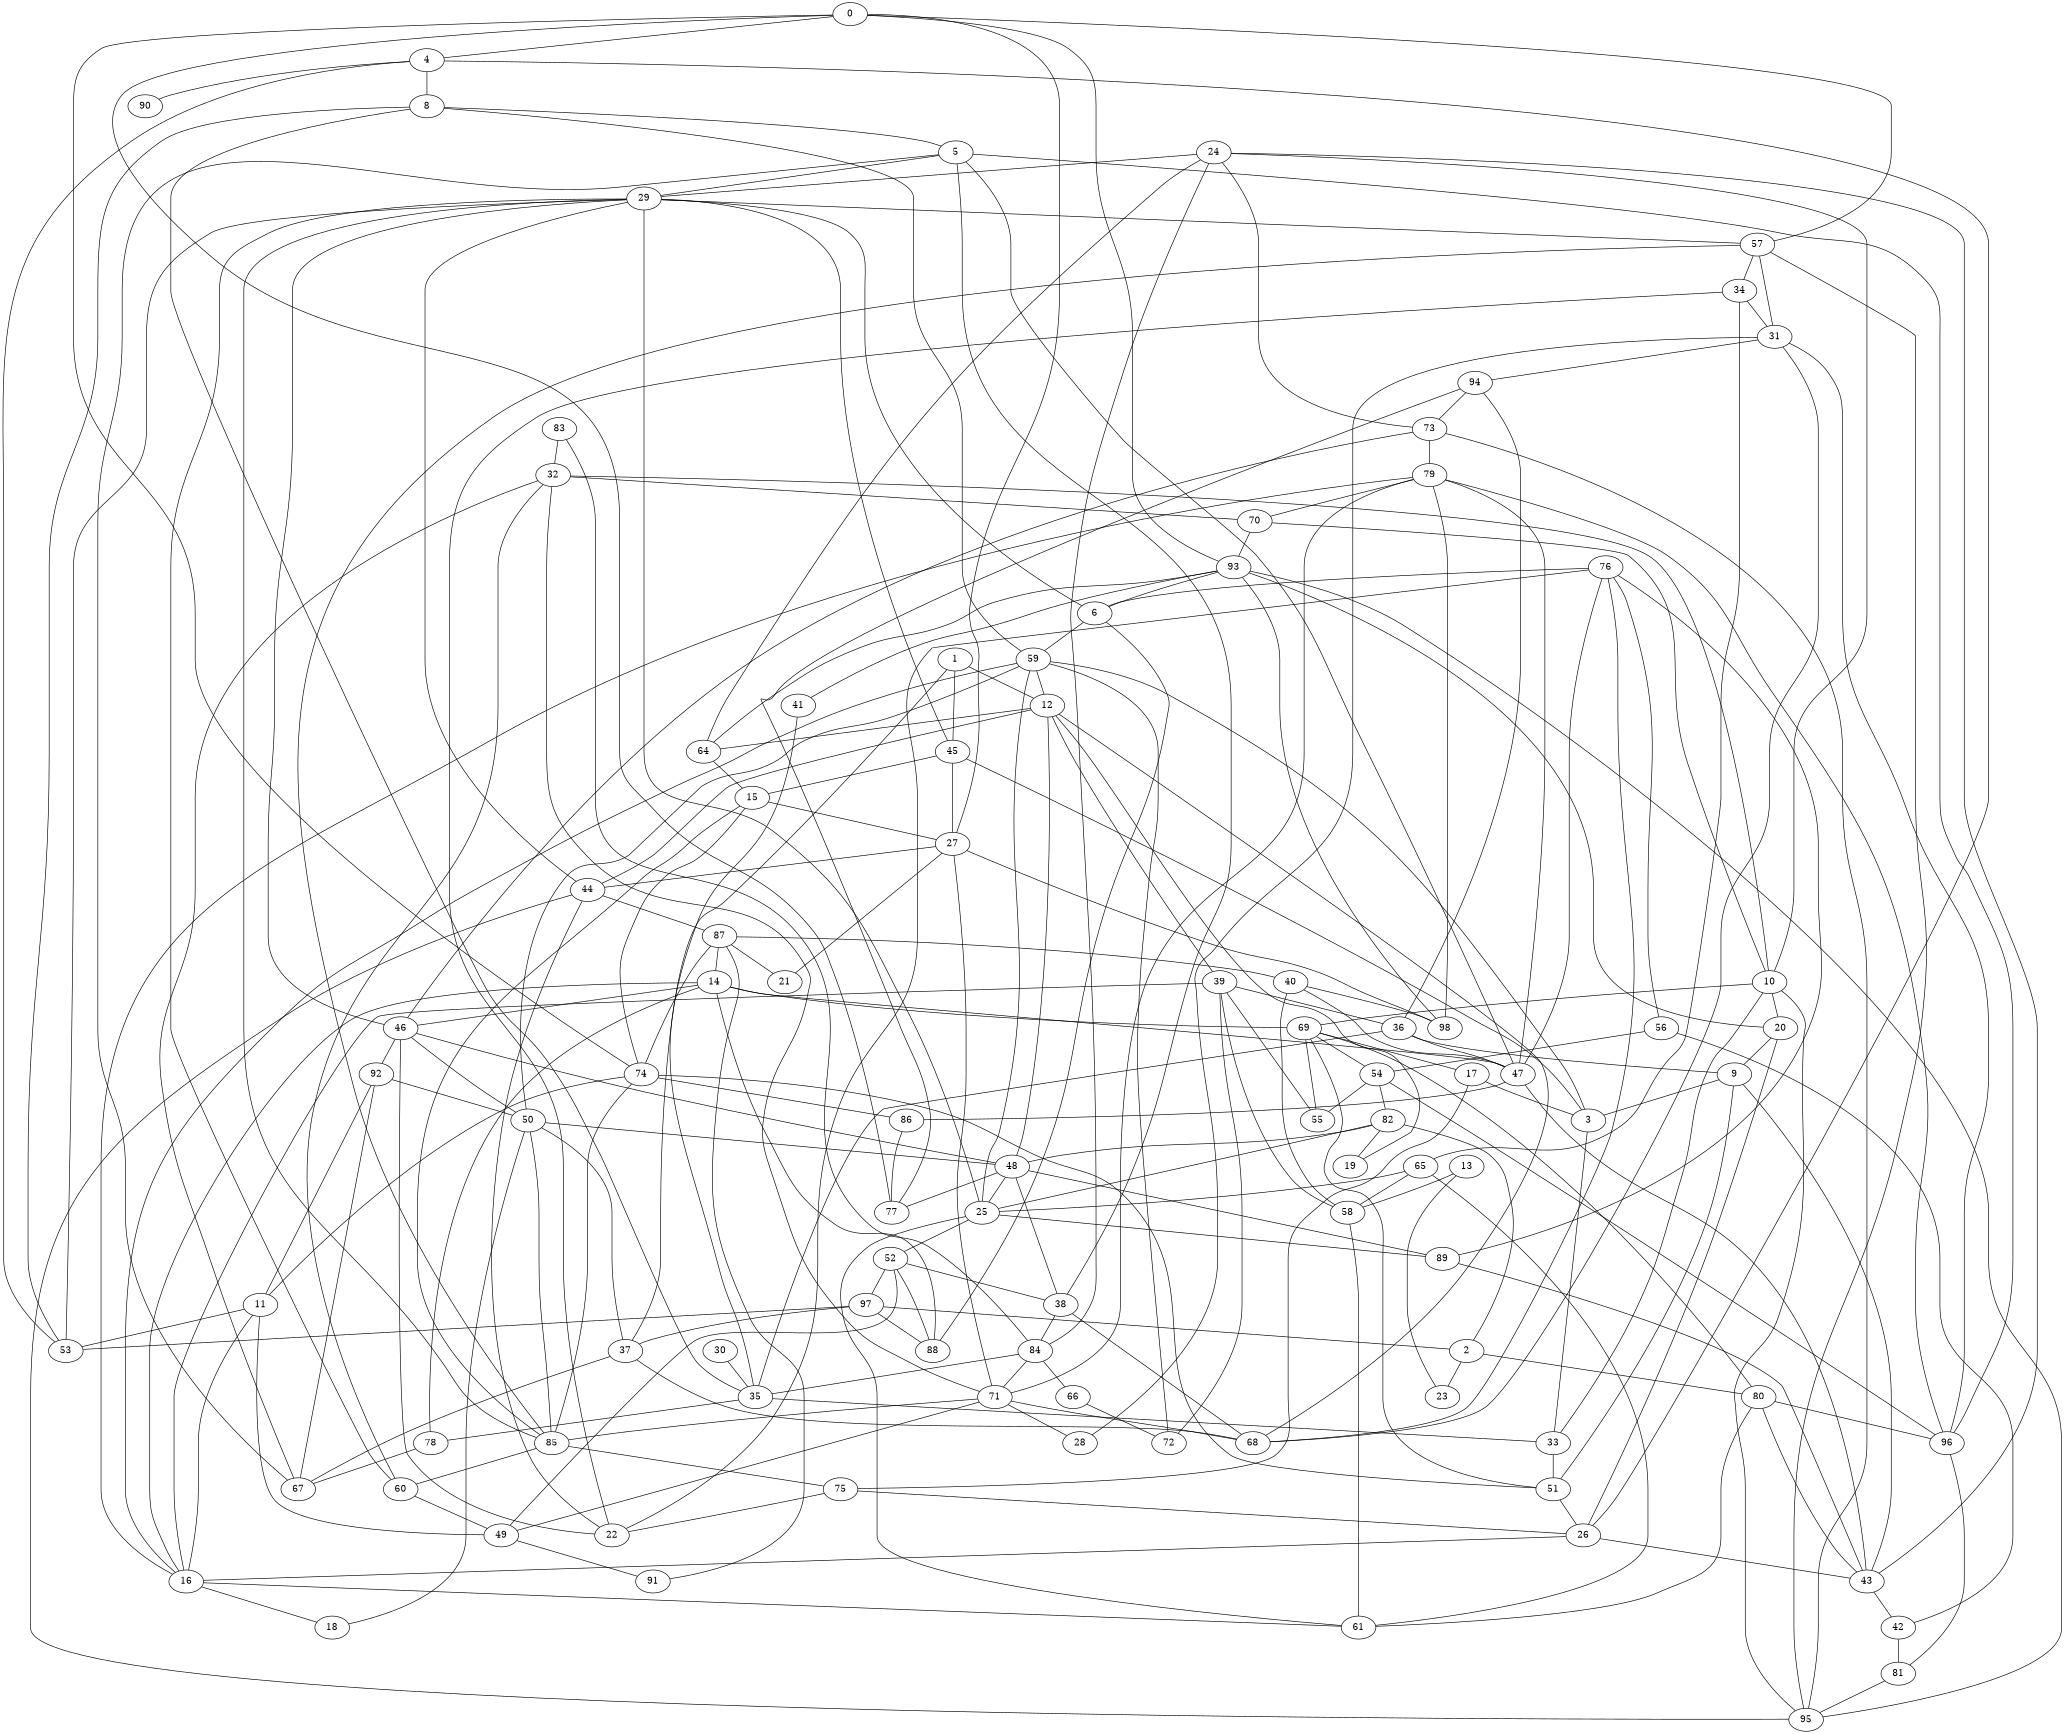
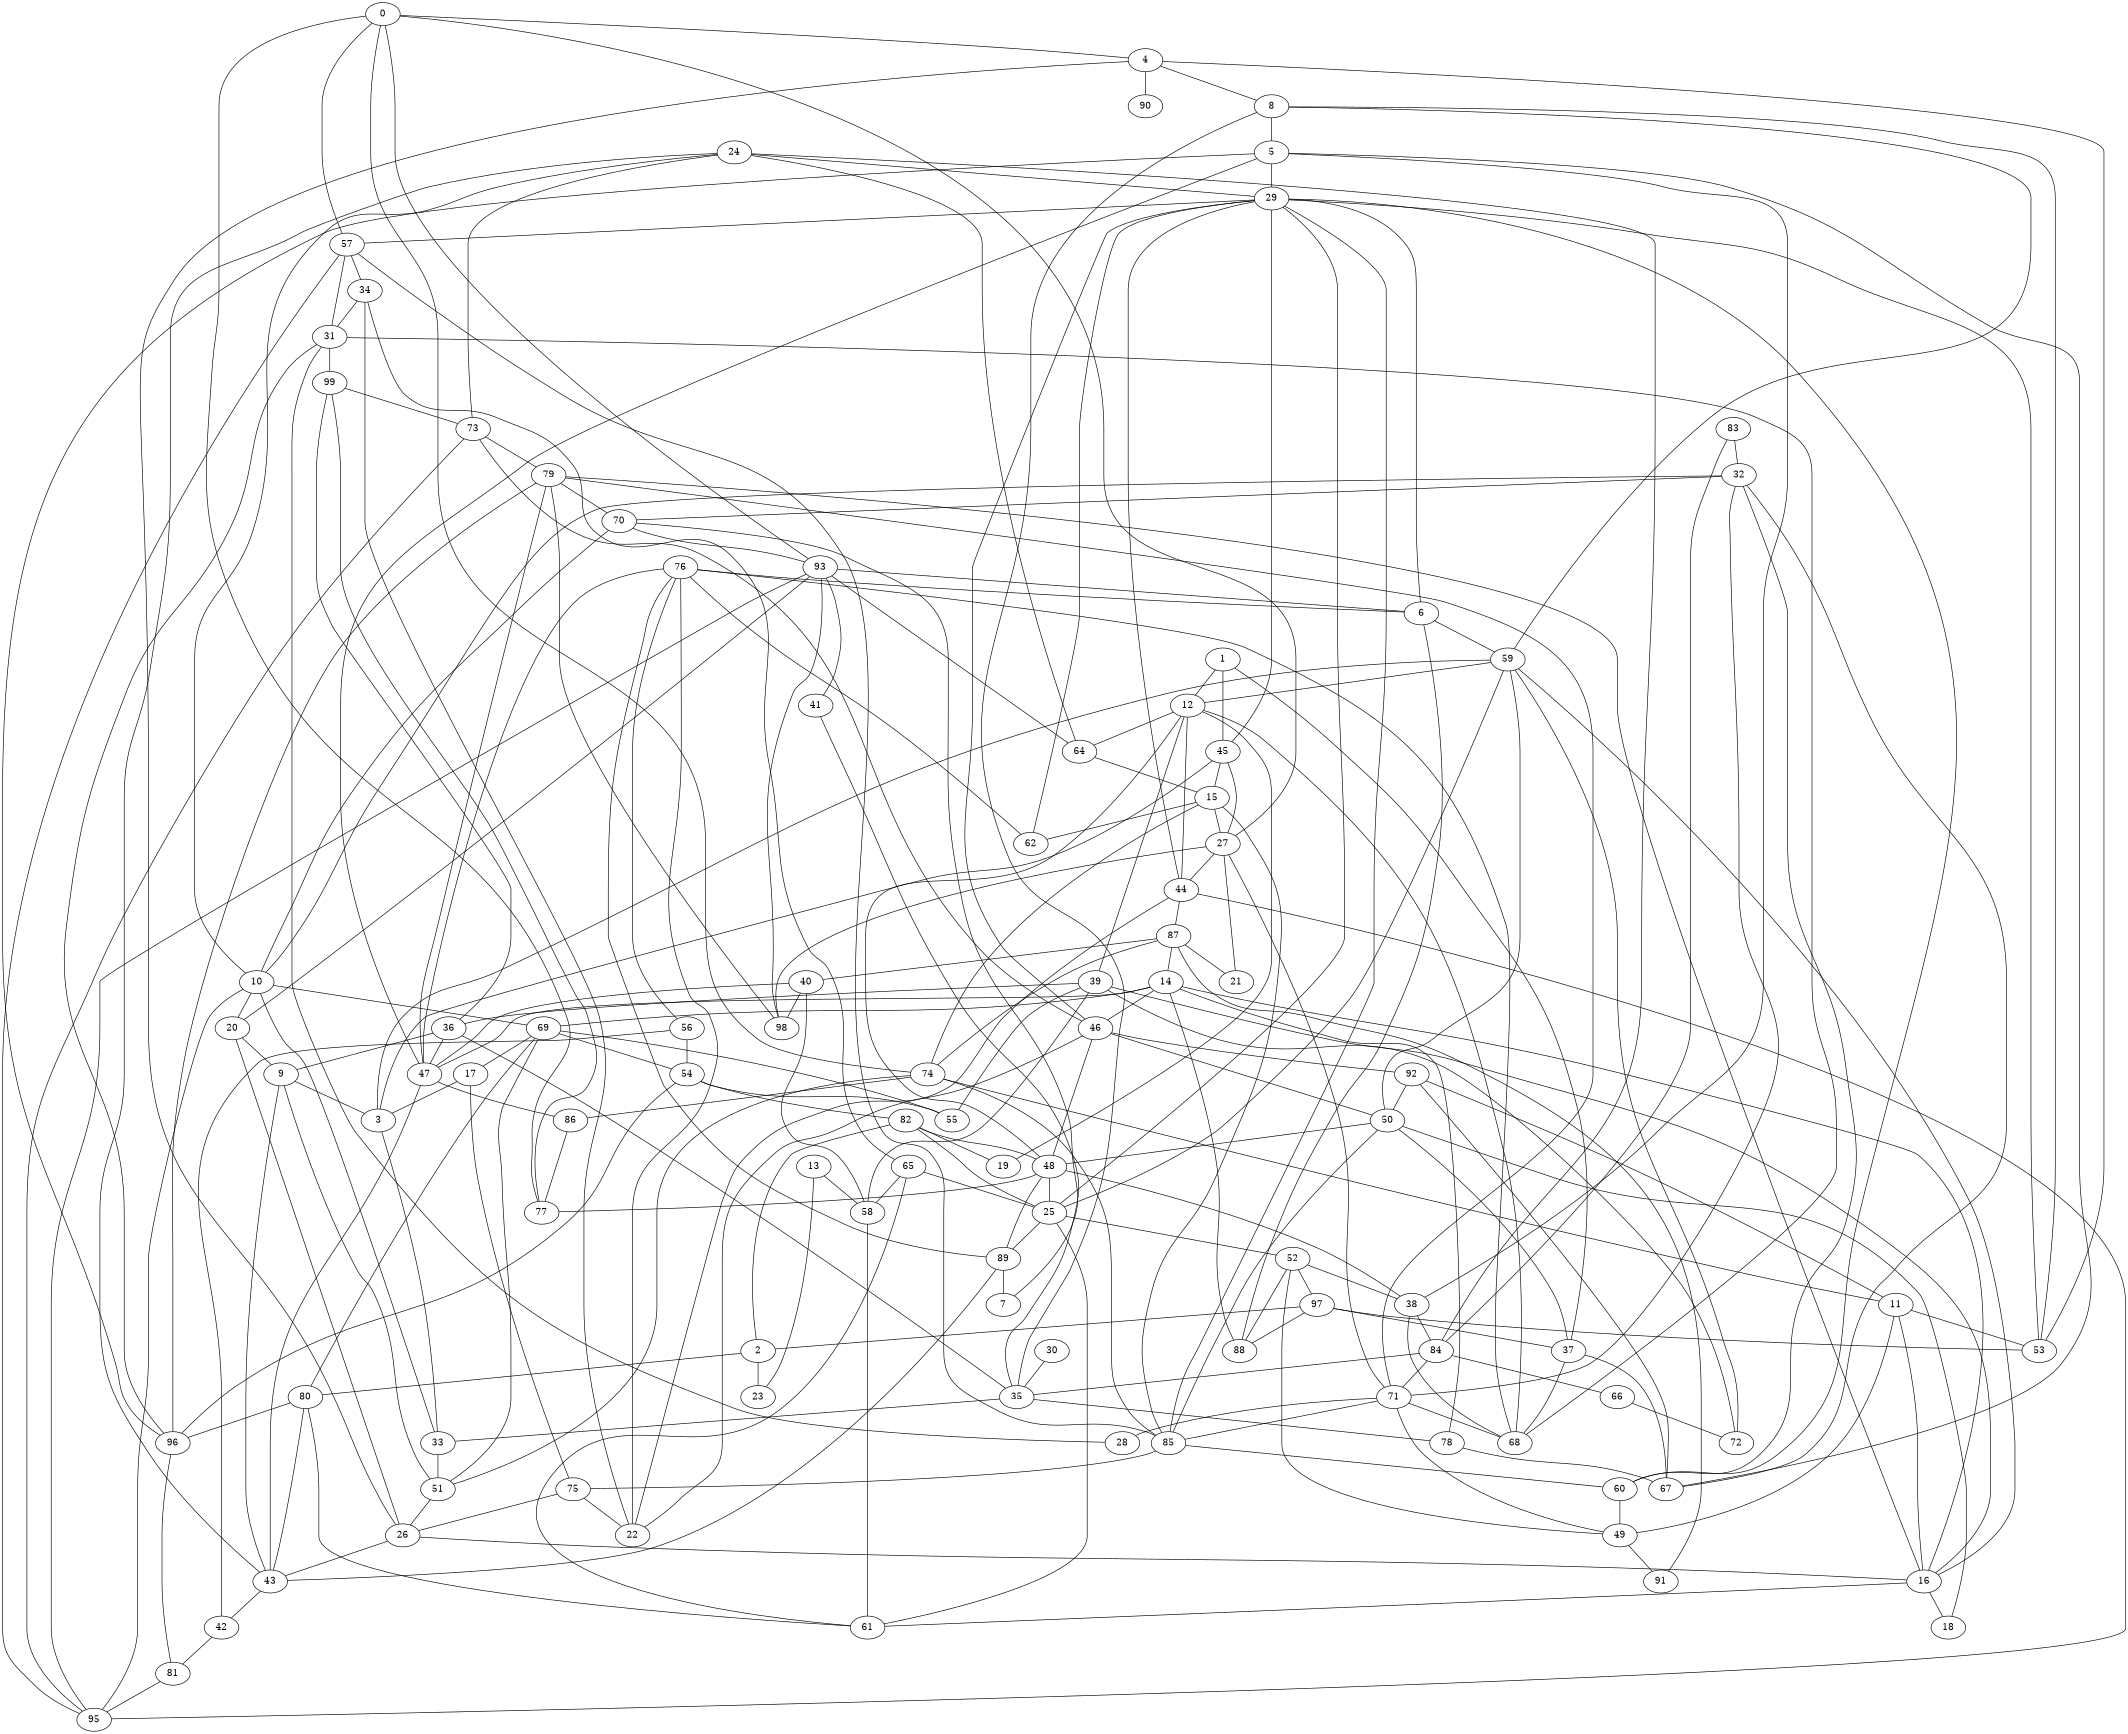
(1475, 383) -> (330, 383)
none -> (1031, 844)
none -> (1003, 1305)
